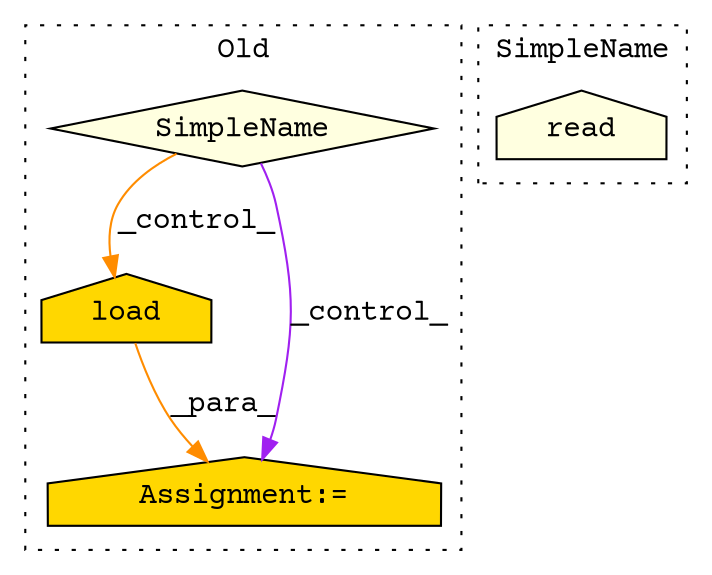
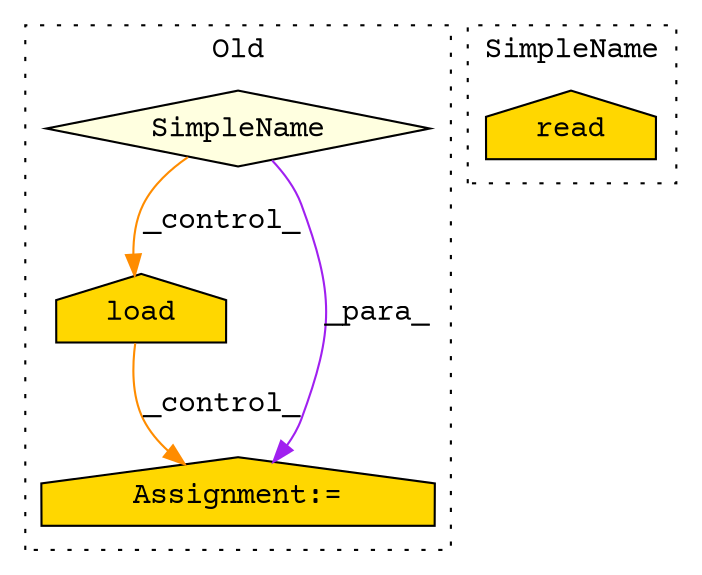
(582, 129) -> (571, 129)
(370, 312) -> (377, 312)
(223, 403) -> (222, 403)
